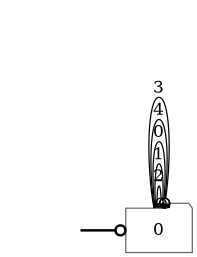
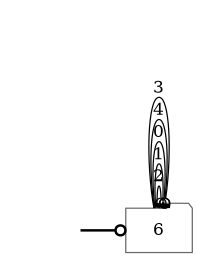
(159, 230) -> (159, 230)
